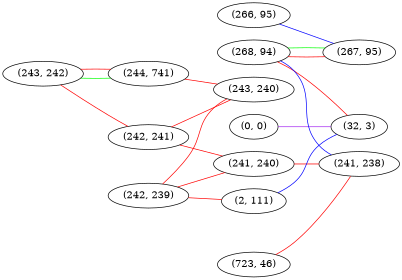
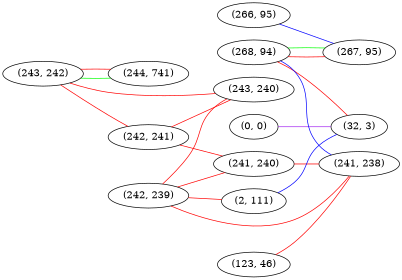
(201, 82) -> (142, 95)
none -> (267, 225)
(254, 265) -> (254, 265)
